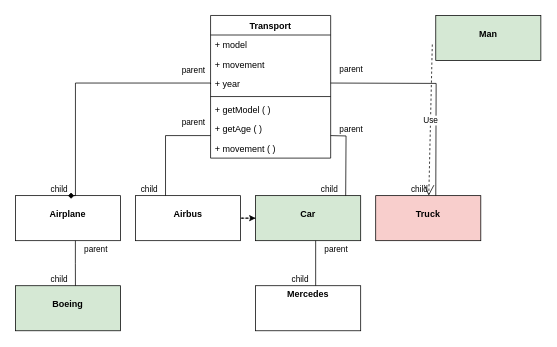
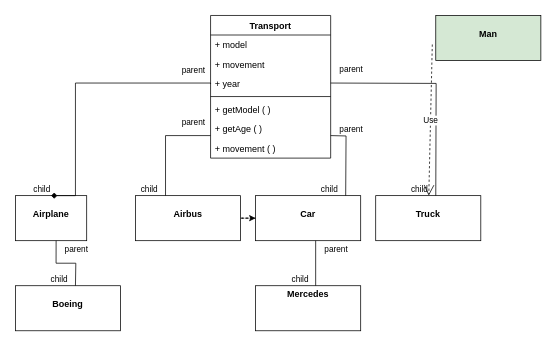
(68, 218) -> (51, 218)
(308, 218) -> (308, 218)
(428, 218) -> (428, 218)
(68, 308) -> (68, 308)
